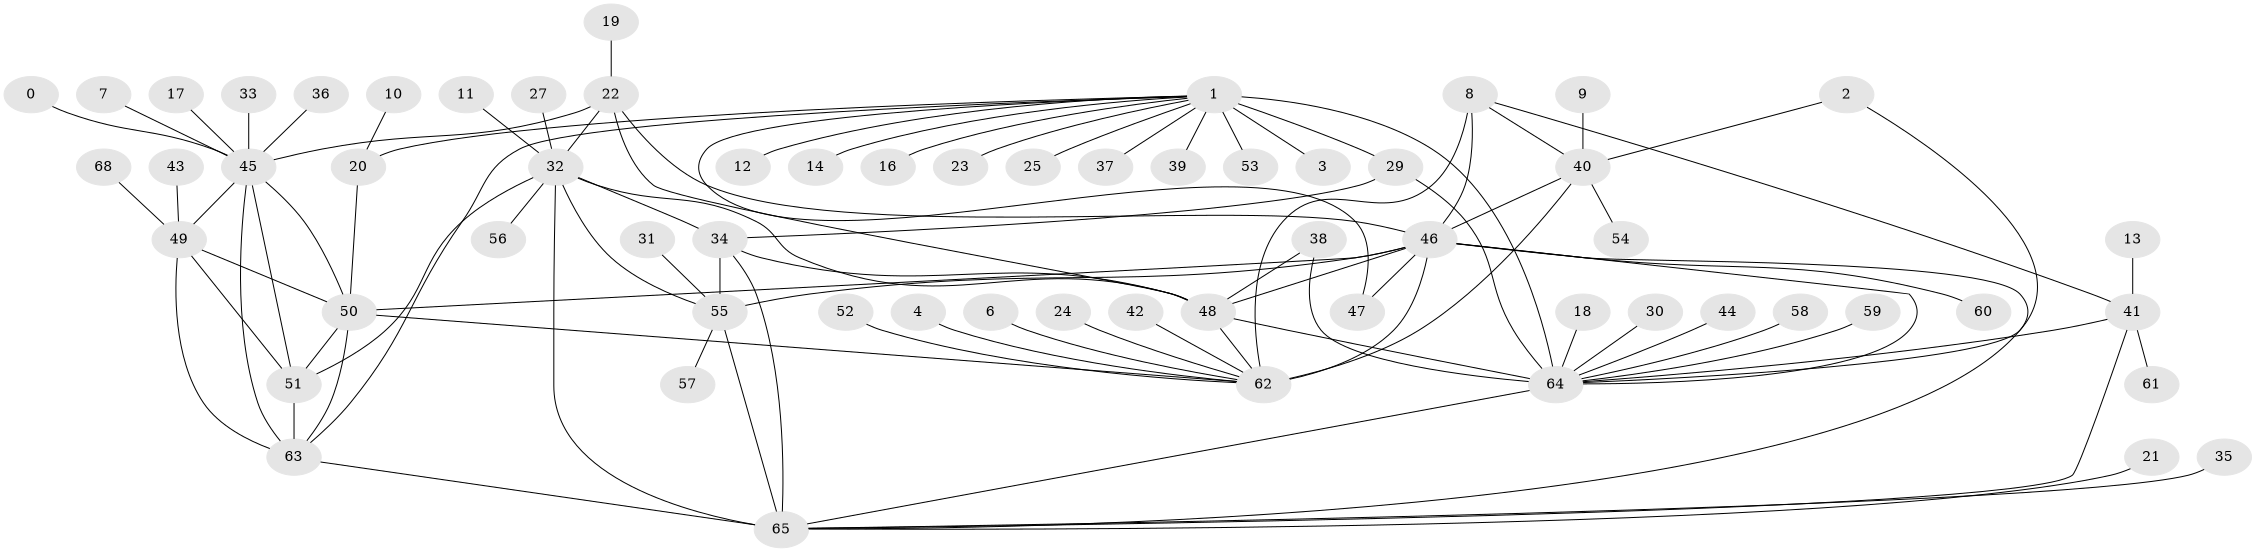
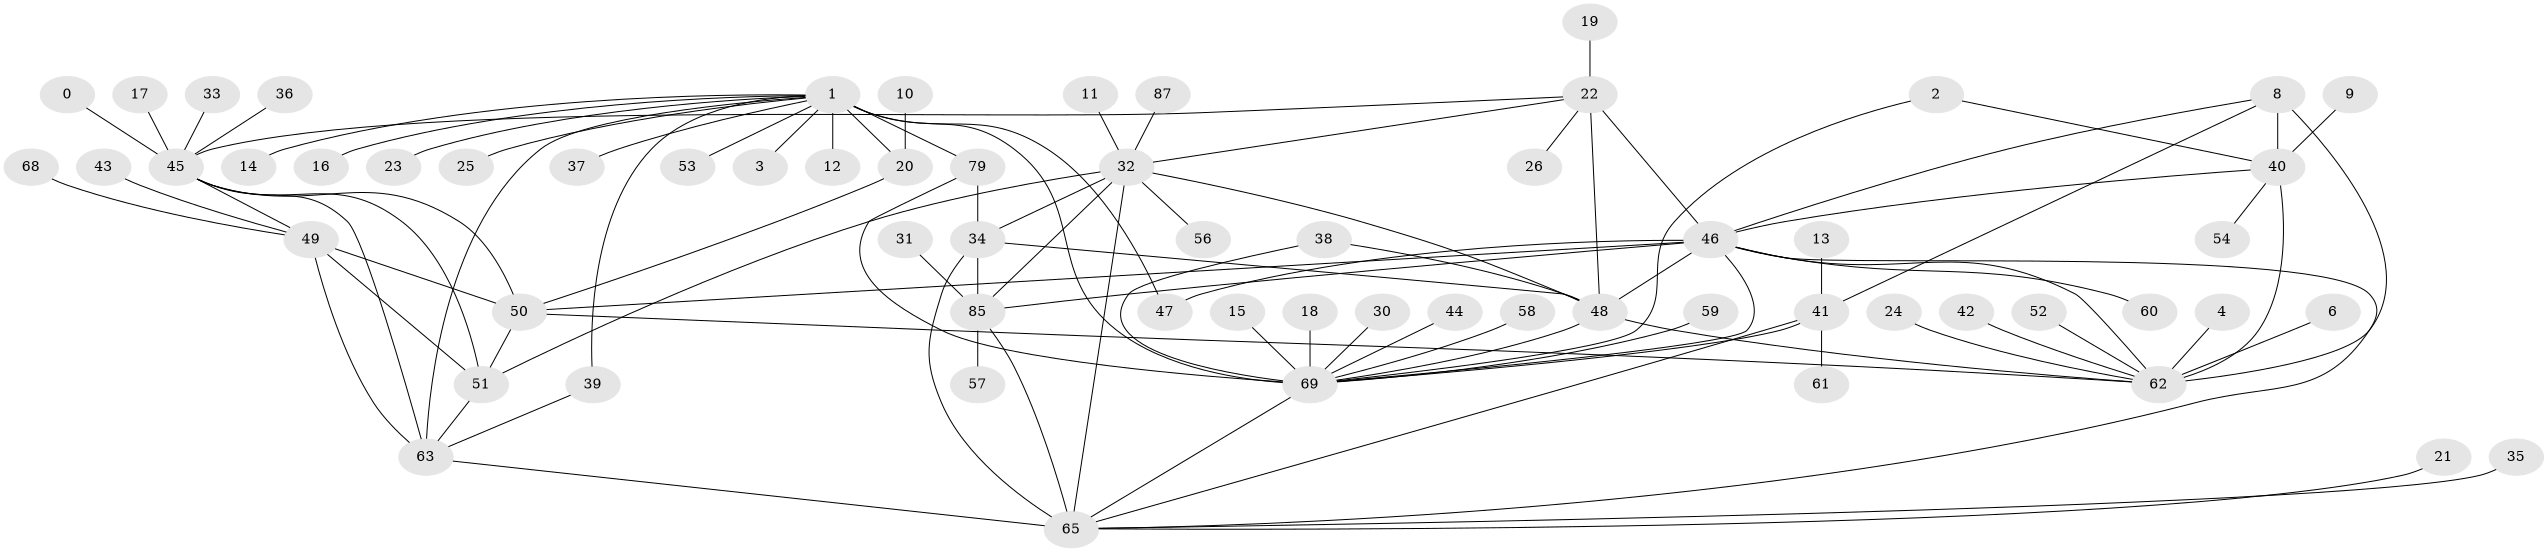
(104, 95) -> none
(539, 95) -> (1163, 95)
(1396, 167) -> (978, 167)
none -> (1535, 167)
(720, 312) -> (978, 312)
none -> (1238, 312)
(1556, 385) -> (1310, 385)
(335, 389) -> (509, 421)
